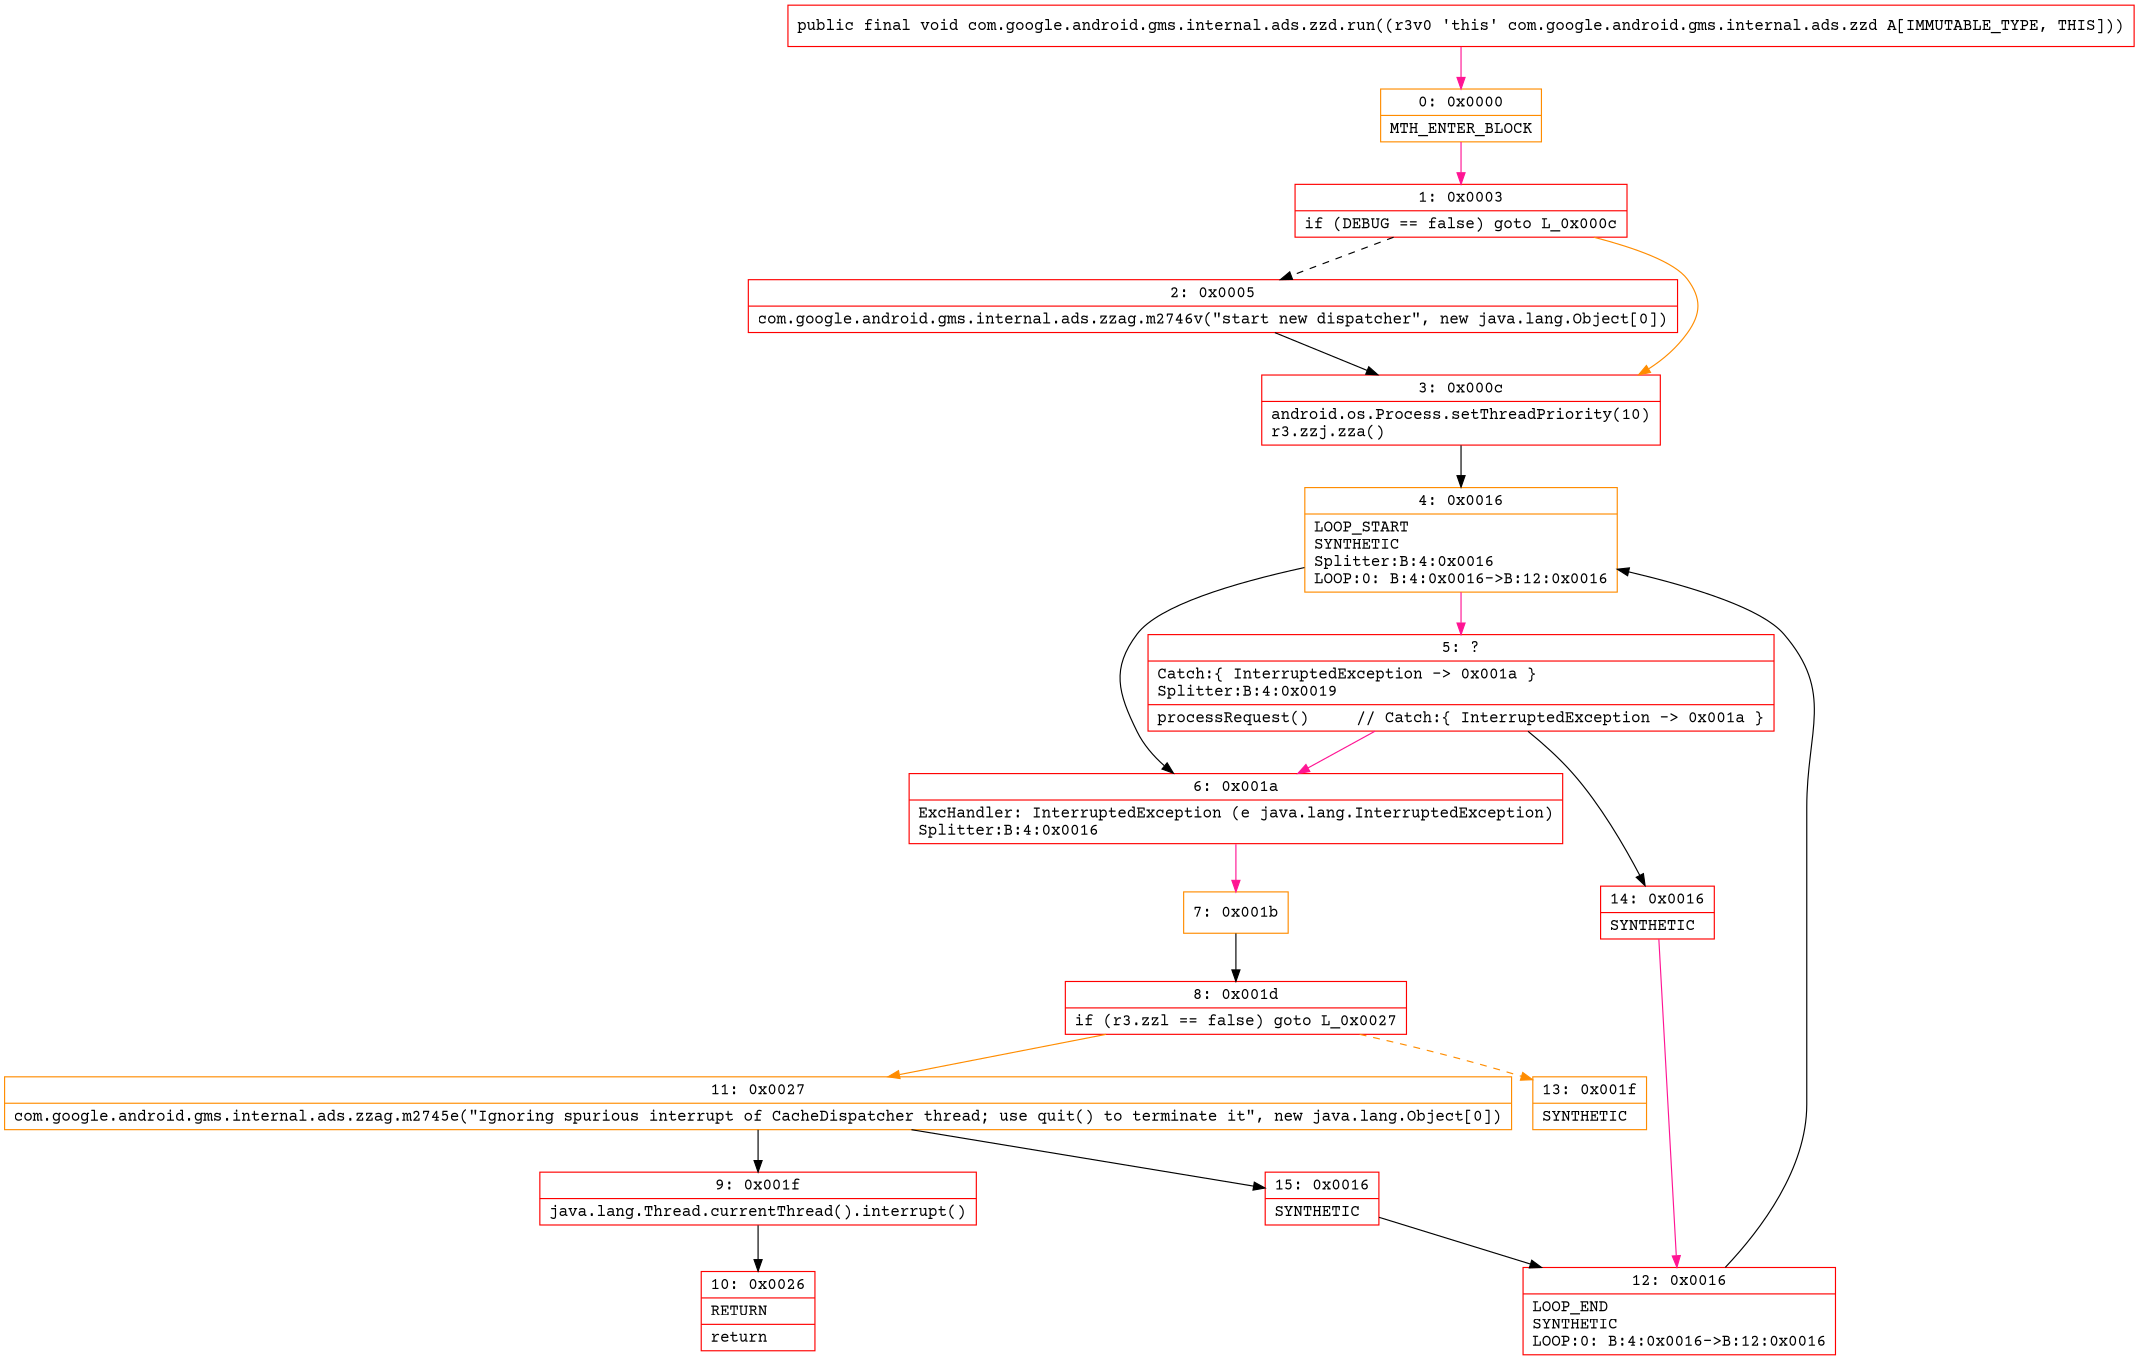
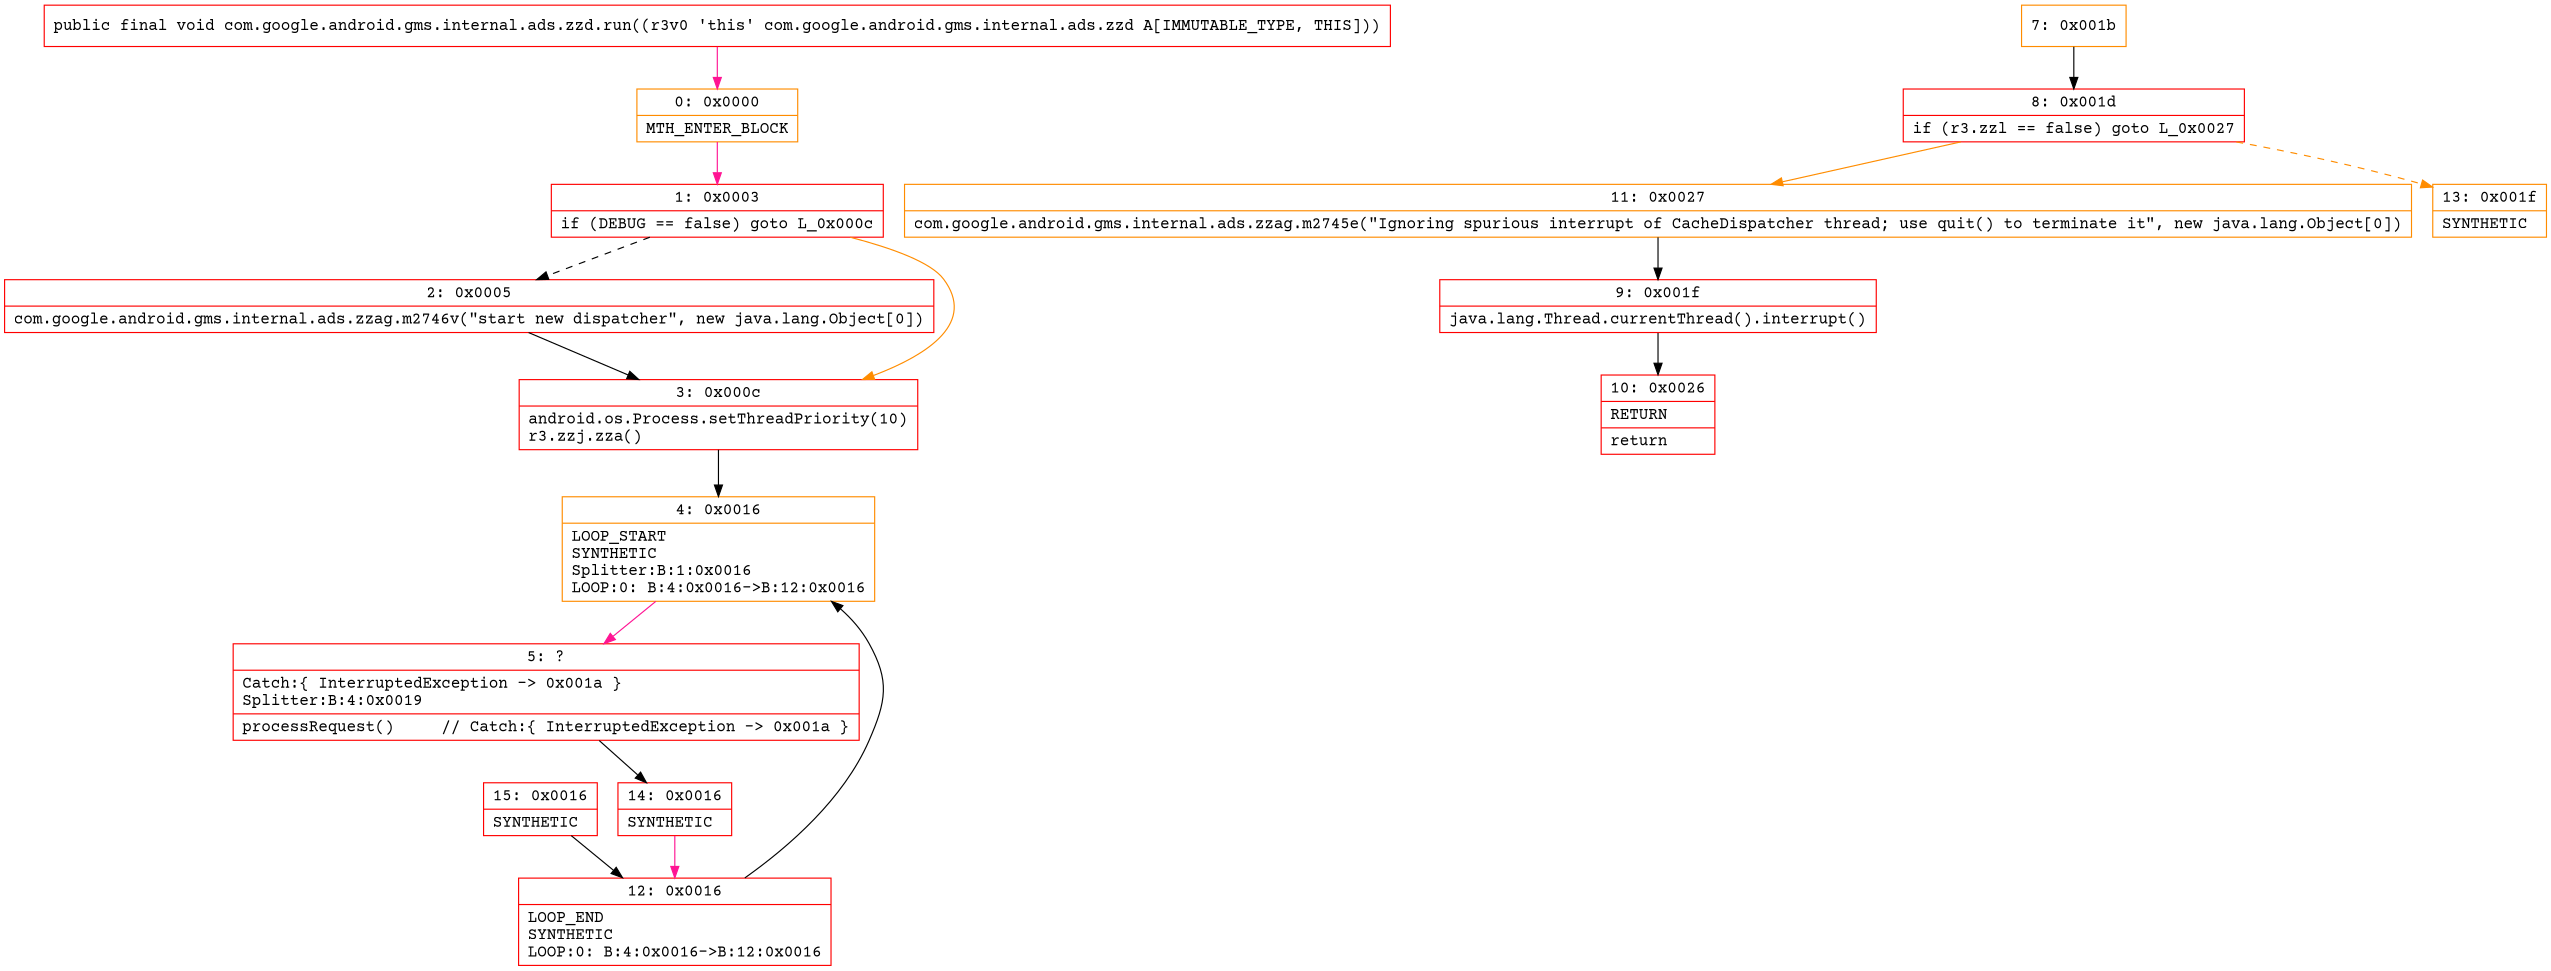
(1404, 561) -> (662, 570)
(1236, 809) -> none
(1082, 1158) -> none
